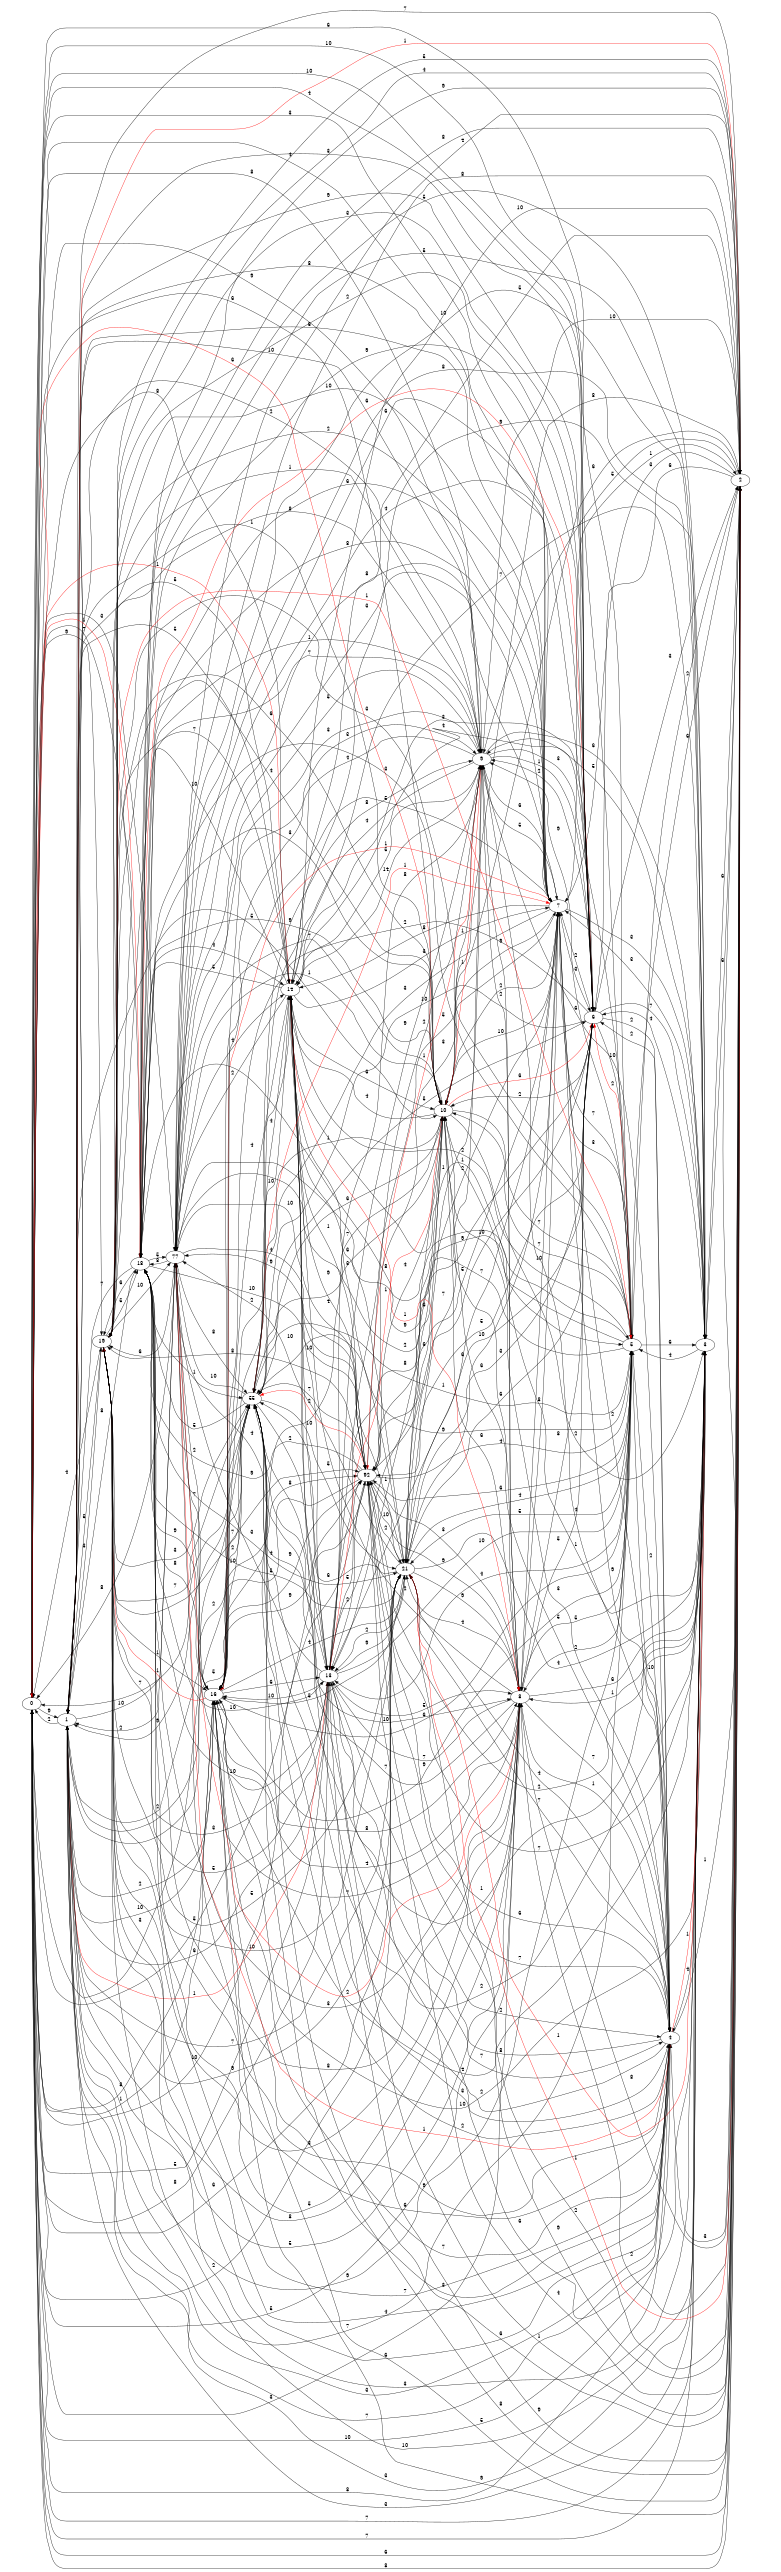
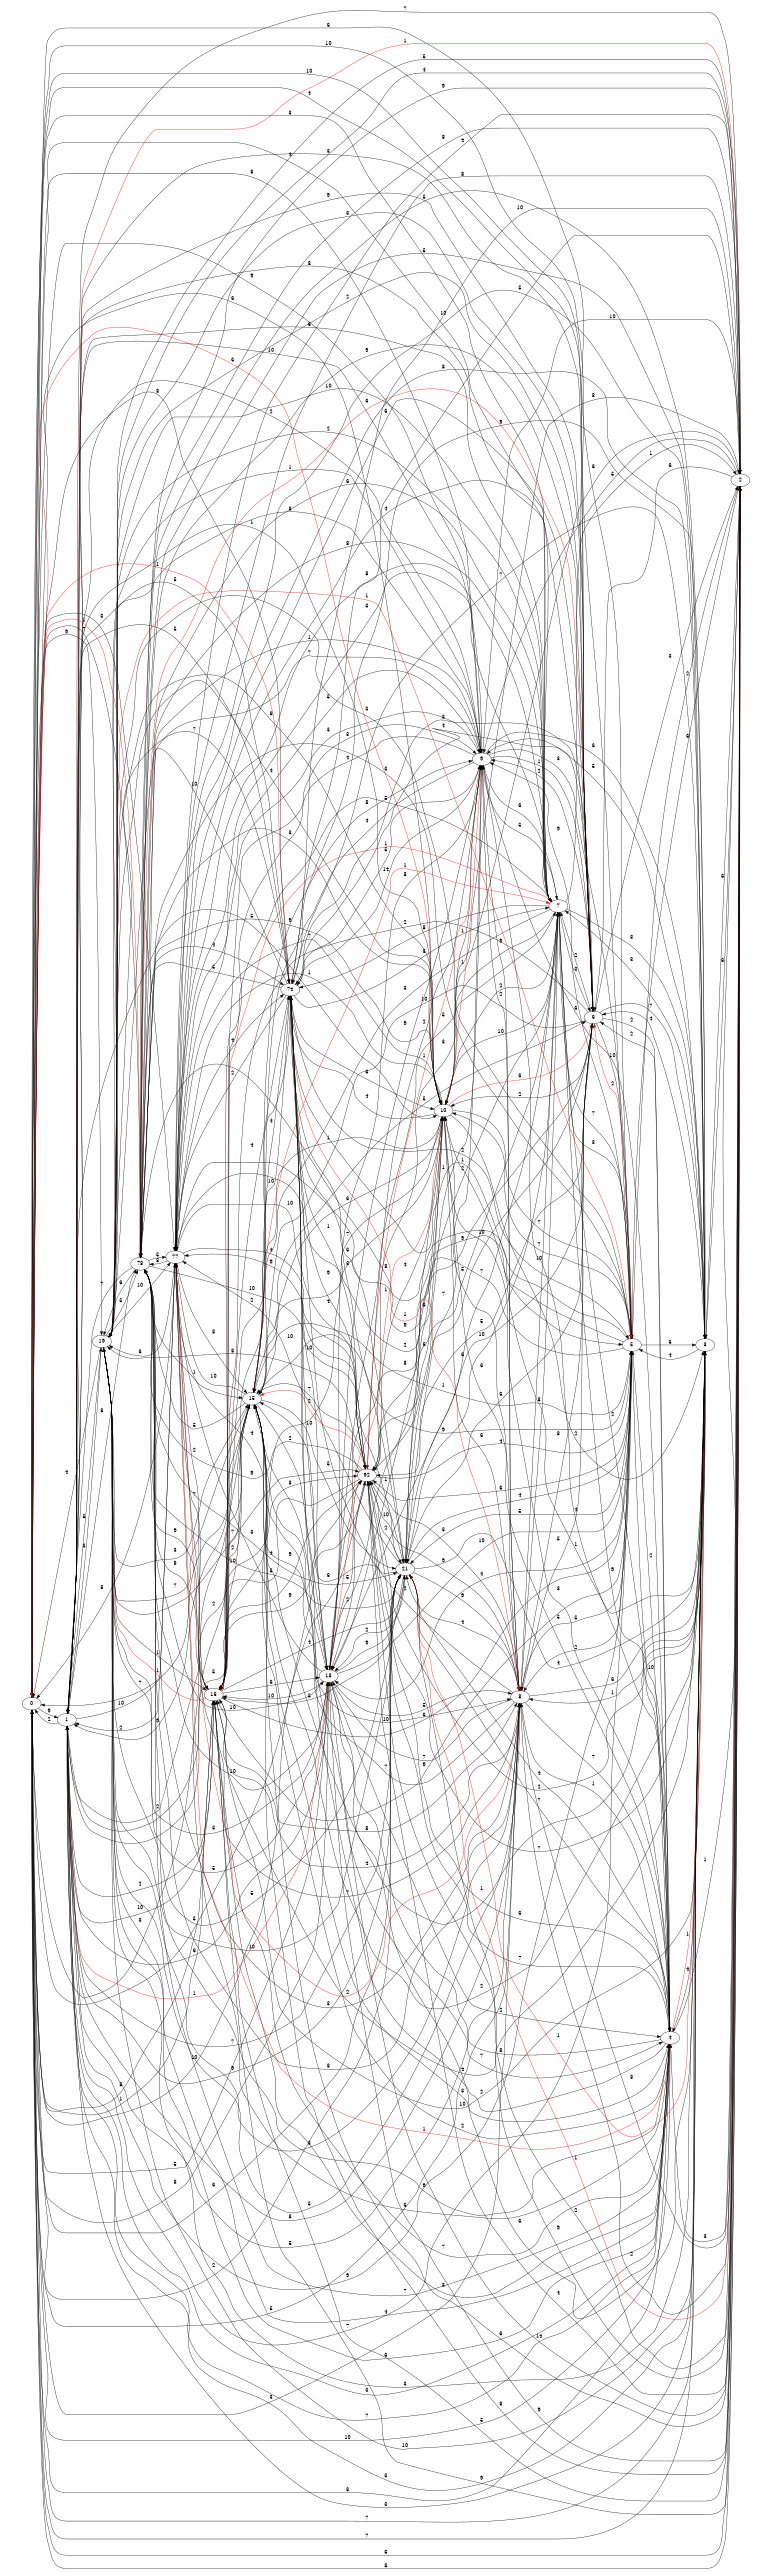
(610, 609) -> none
(290, 990) -> (290, 990)
(140, 1264) -> (140, 1264)
(529, 1325) -> none
(252, 1399) -> (252, 1399)
(539, 2336) -> (539, 2336)
